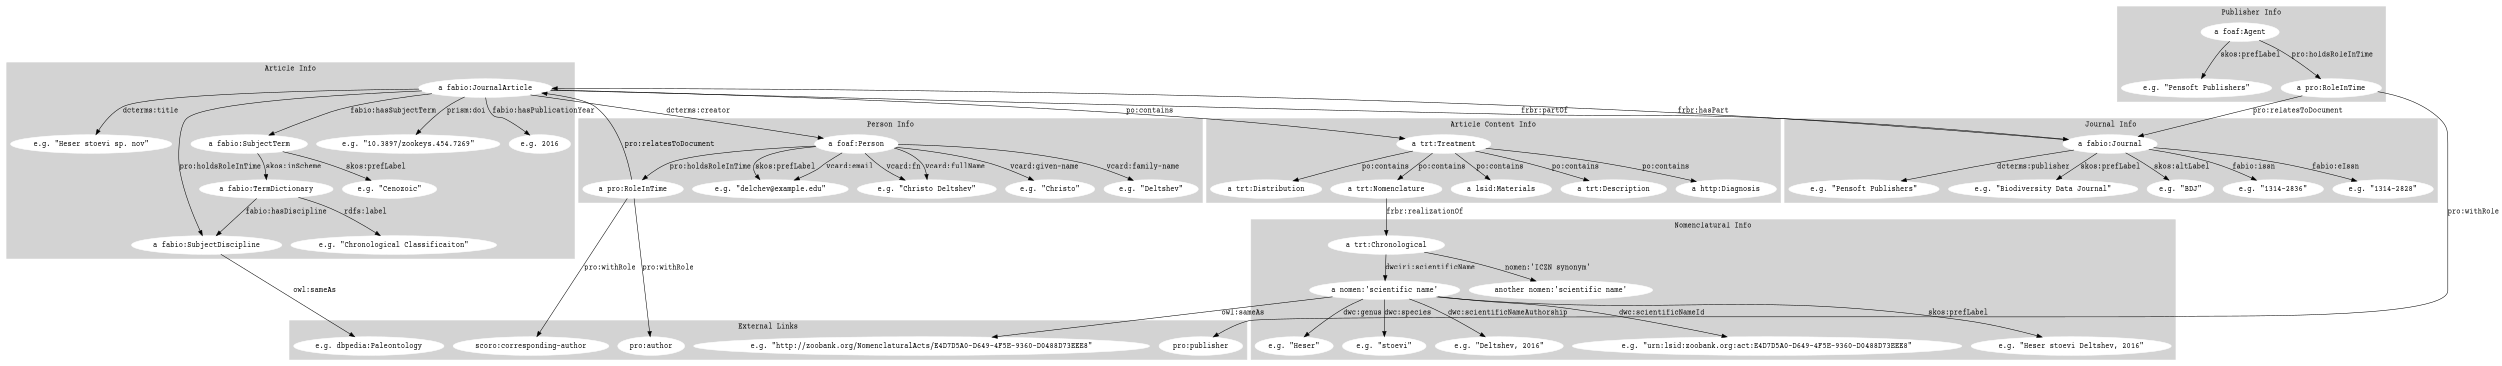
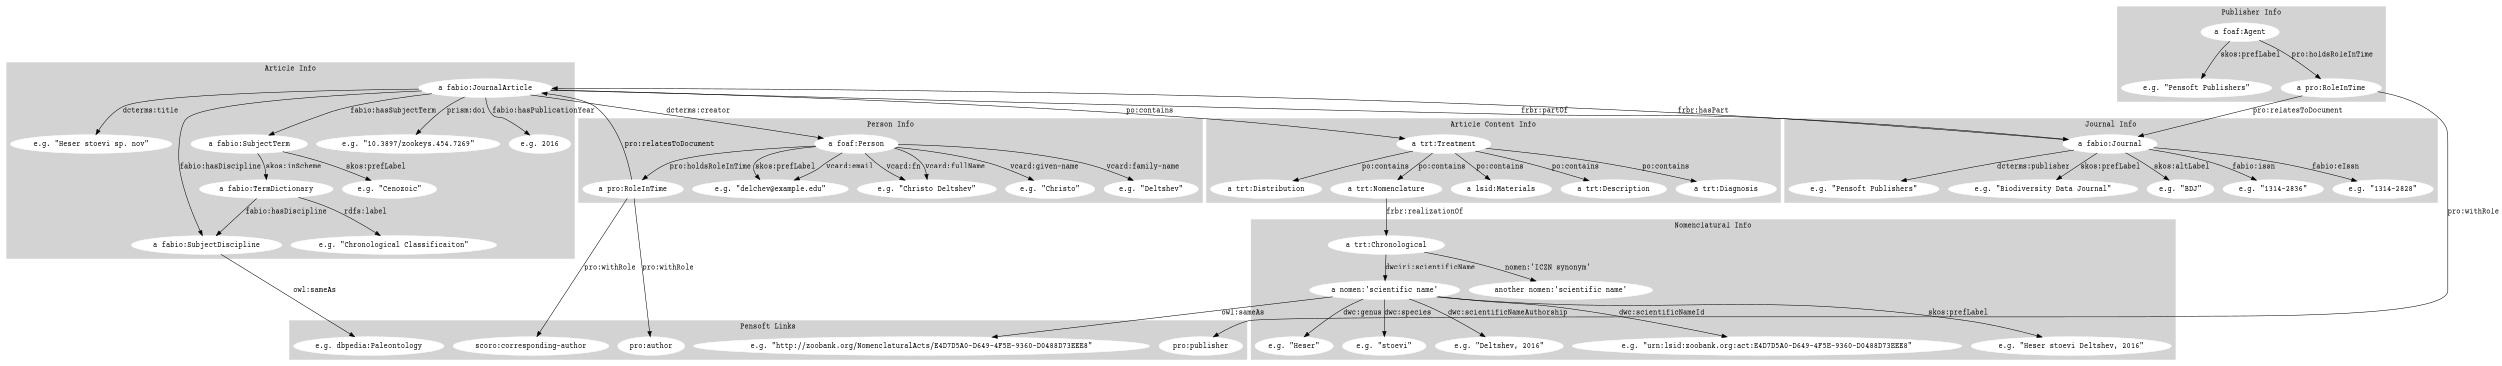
(220, 167) -> (220, 167)
(1726, 189) -> (1726, 189)
(768, 327) -> (768, 327)
